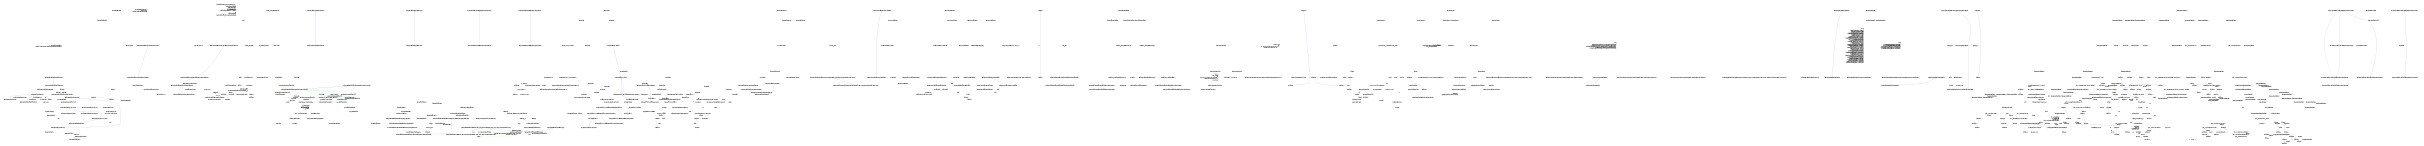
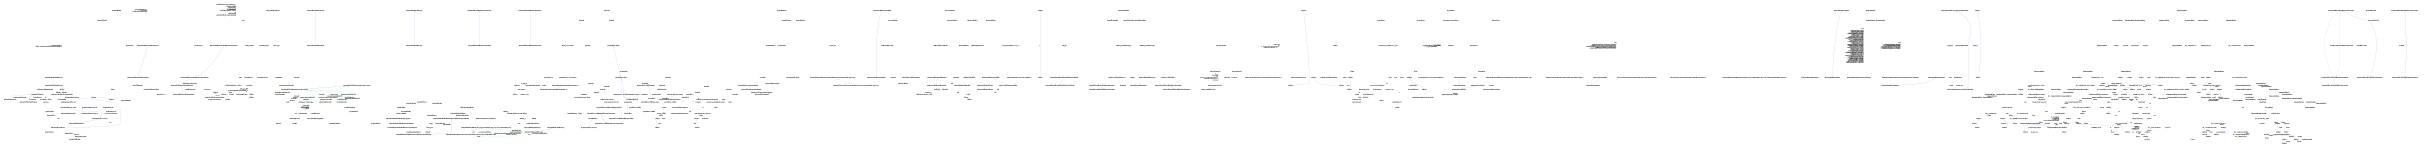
(778, 65) -> (760, 40)
(416, 119) -> (408, 103)
